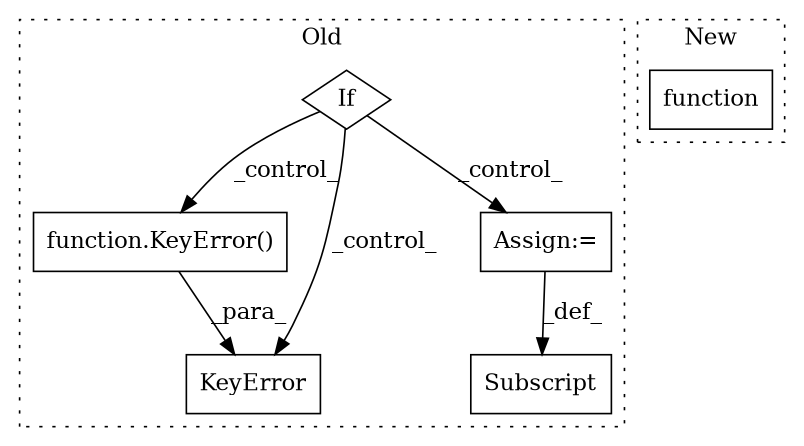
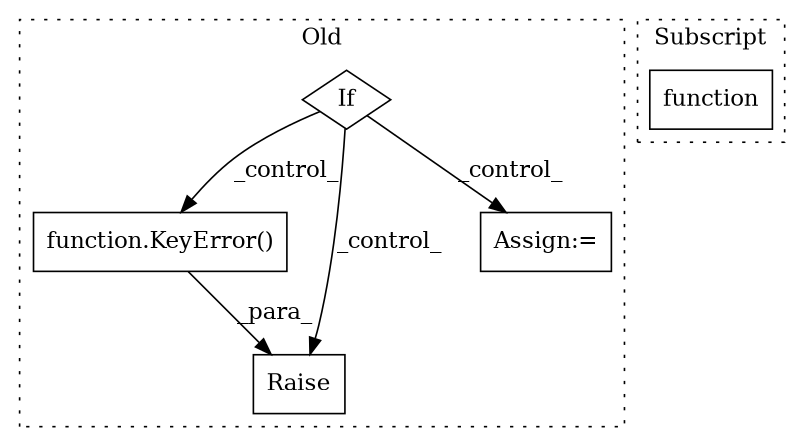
(711, 38) -> (711, 38)
(253, 384) -> (299, 384)
(541, 384) -> none
